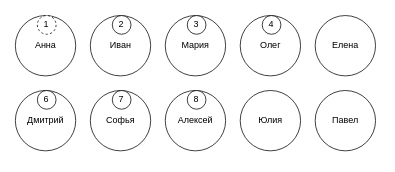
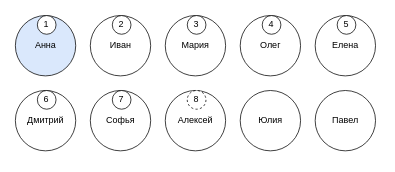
(47, 25) -> (47, 25)
none -> (347, 25)
(46, 46) -> (46, 46)
(197, 100) -> (197, 100)
